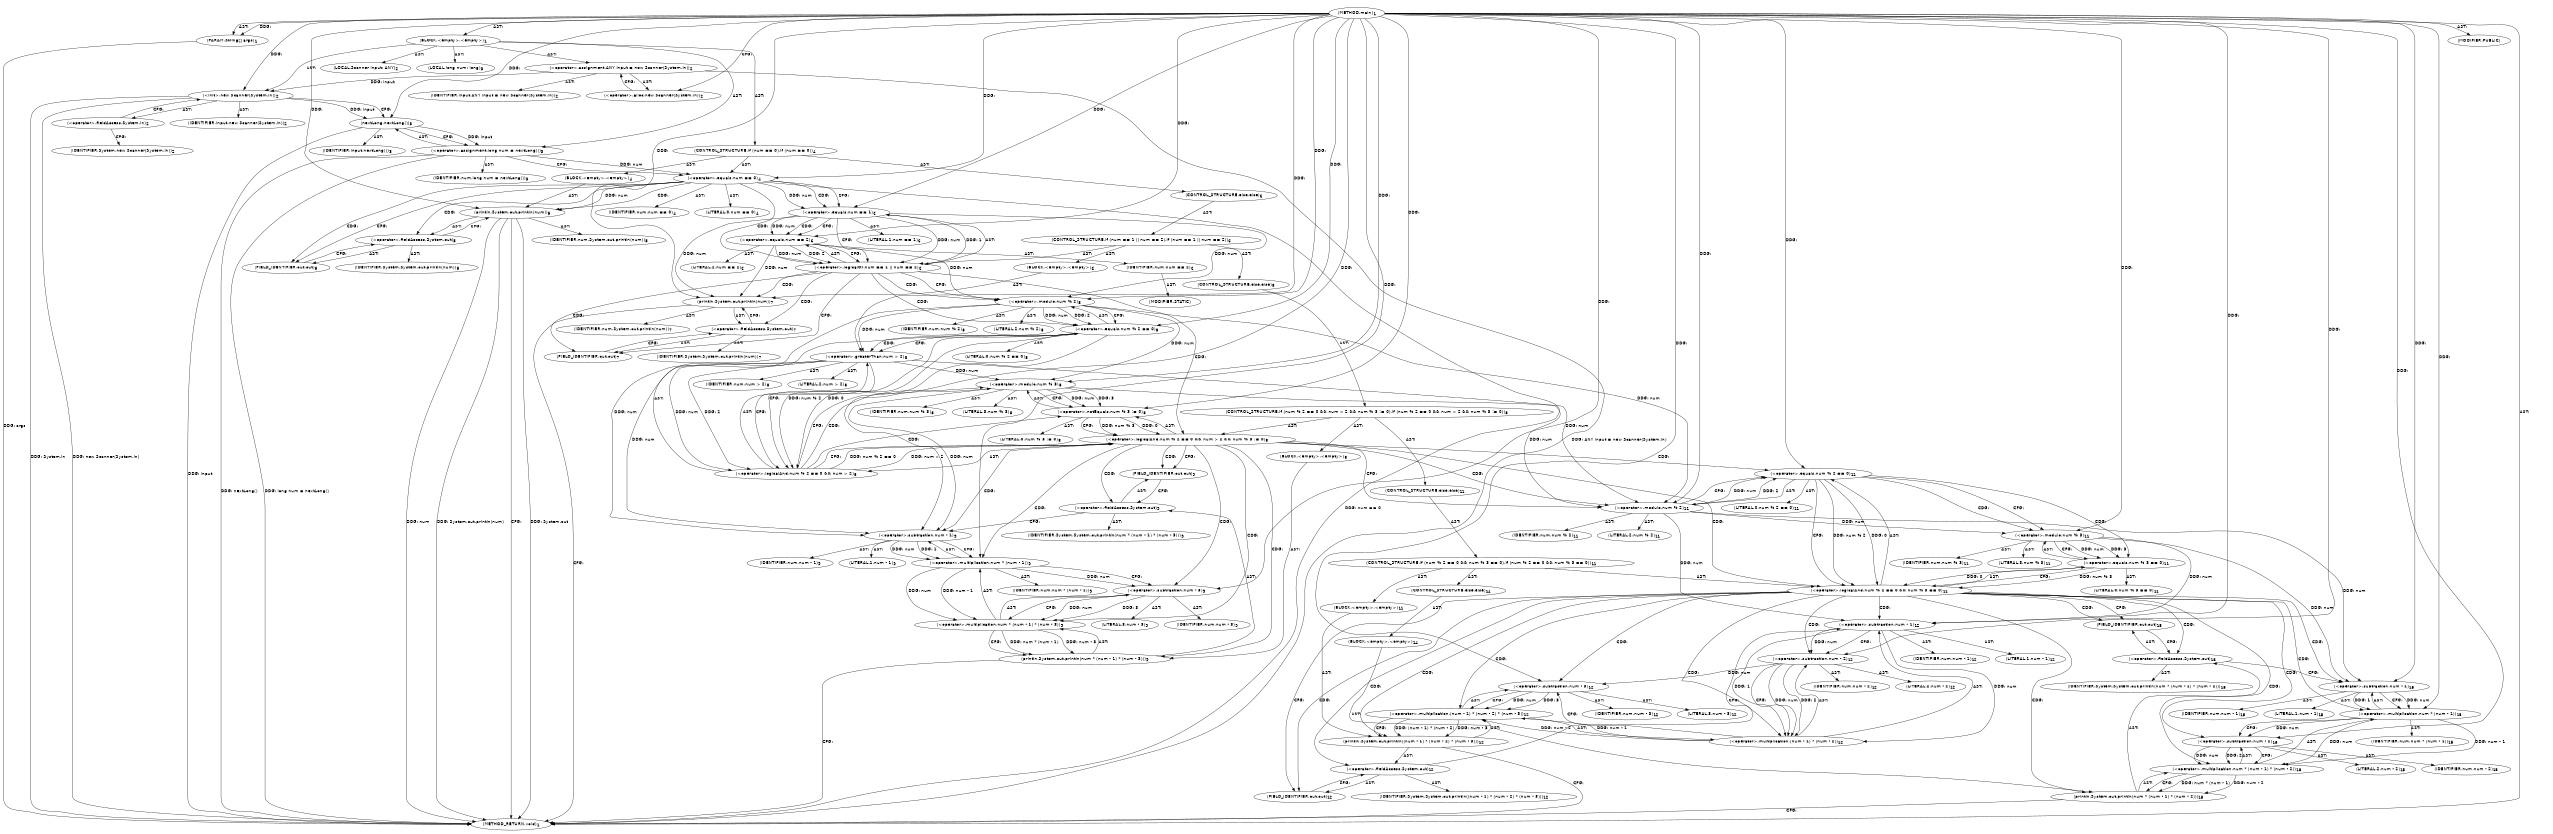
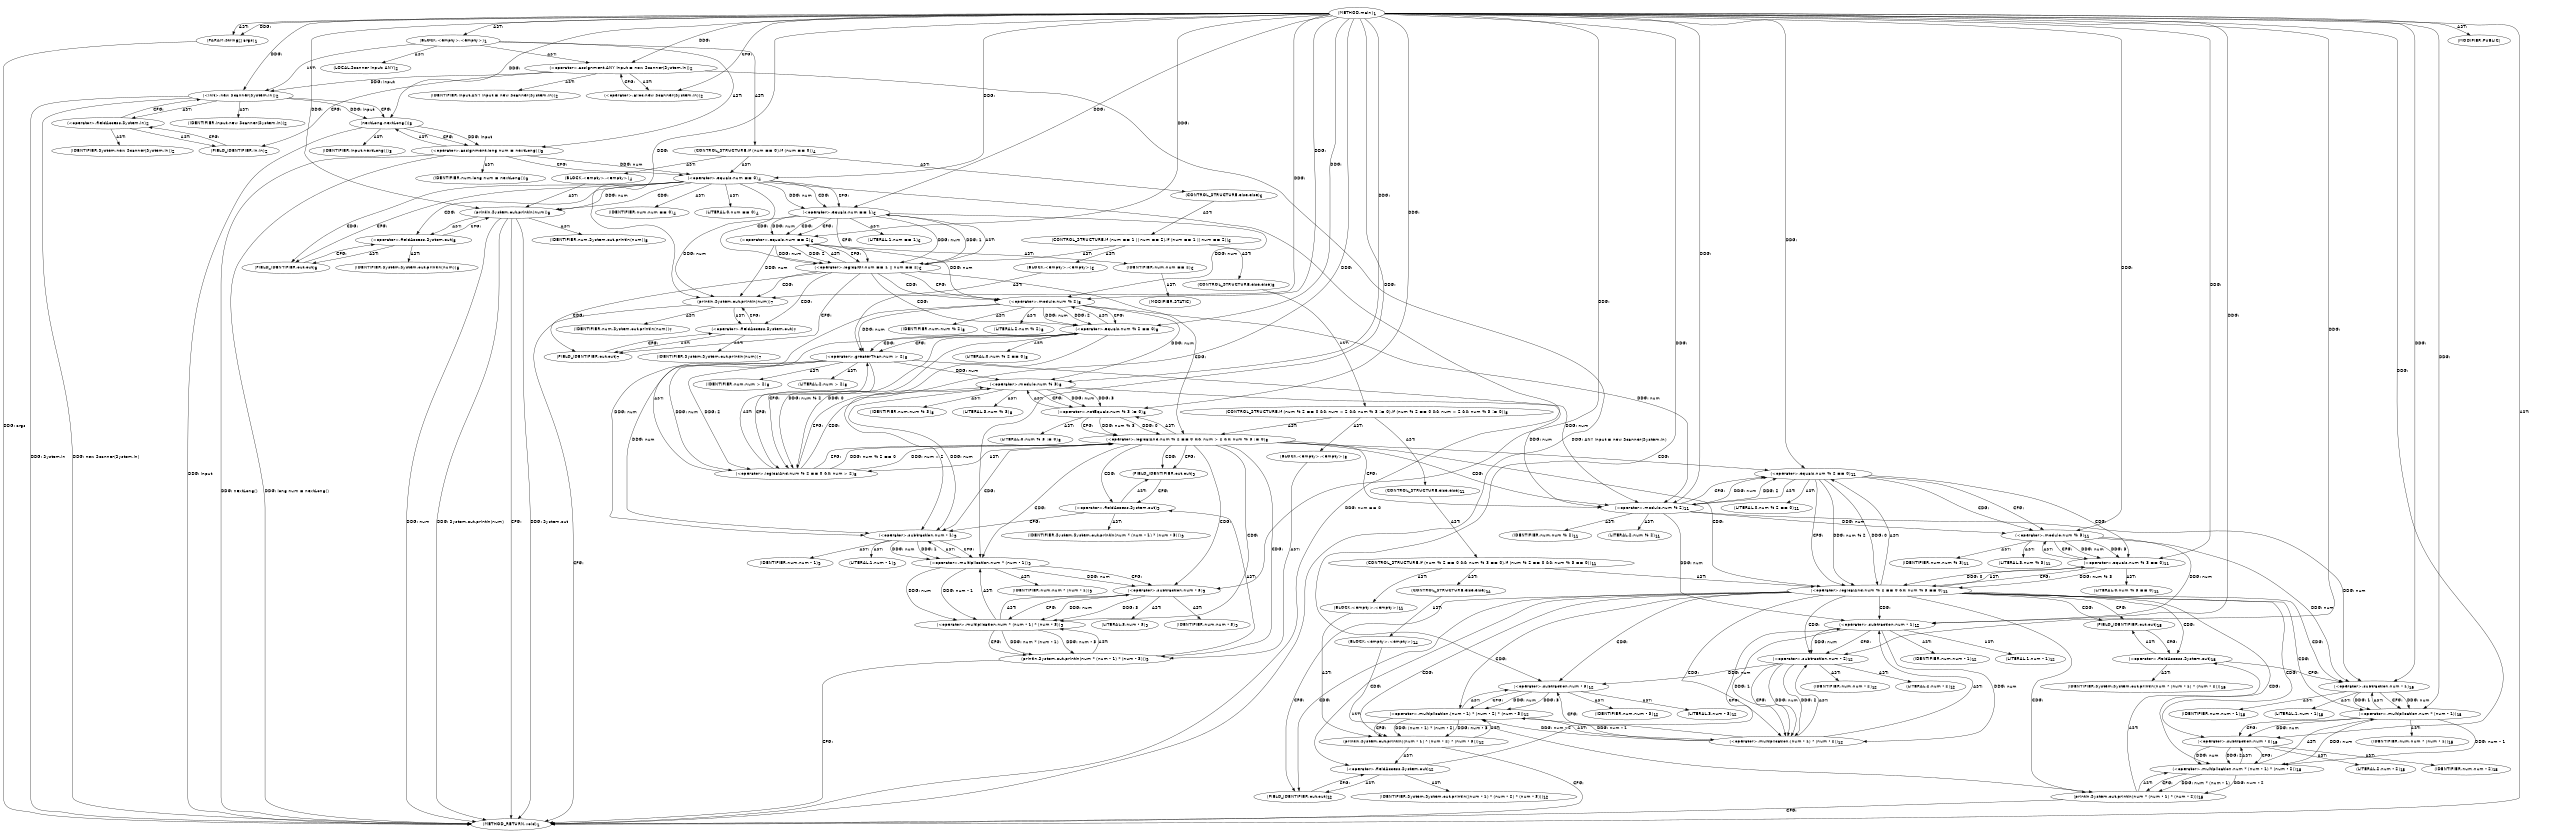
none -> (978, 15)
none -> (2073, 26)
(456, 68) -> none
(122, 137) -> (122, 137)
none -> (239, 151)
(718, 268) -> none
(928, 431) -> none
